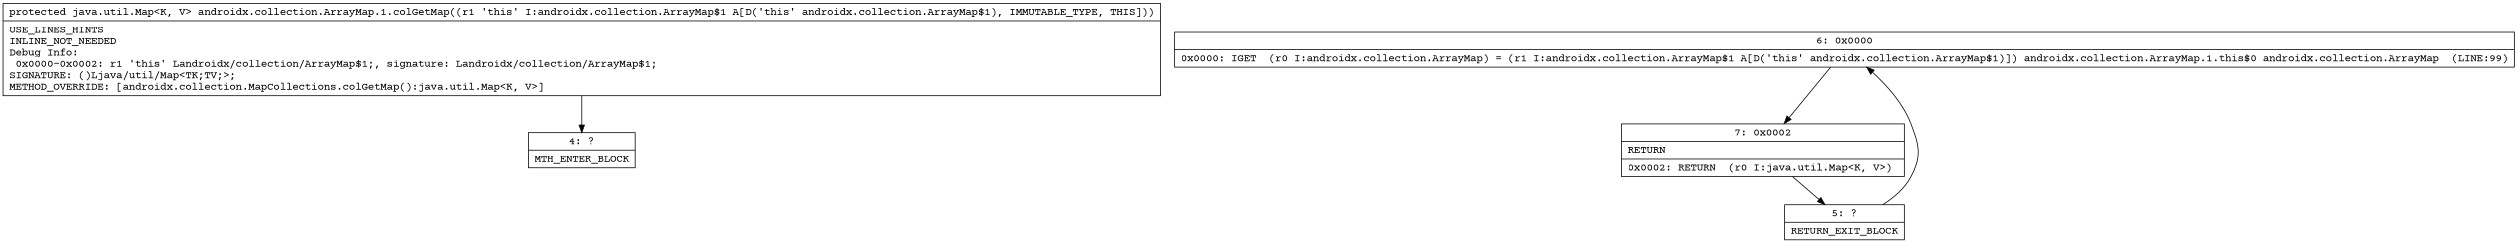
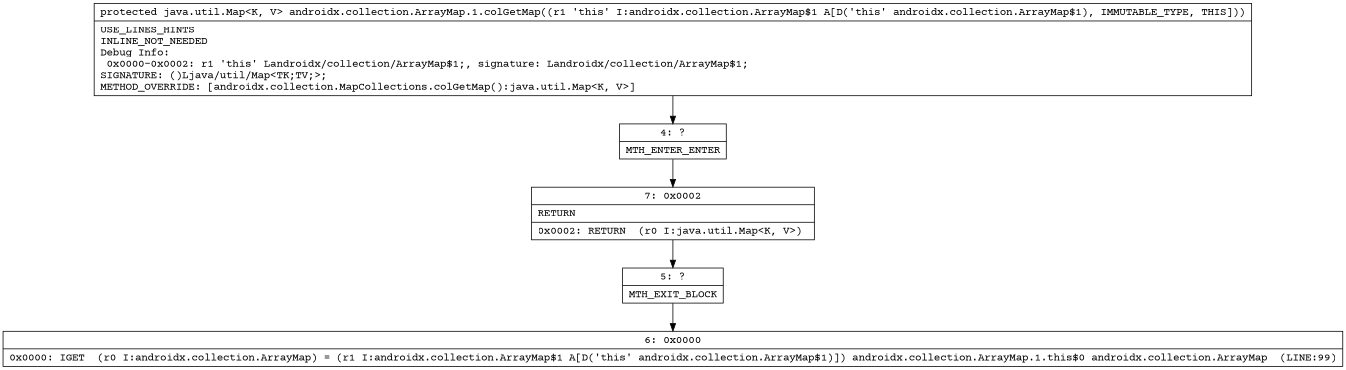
(1810, 92) -> (673, 169)
(582, 159) -> (673, 150)
(1844, 231) -> (673, 294)
